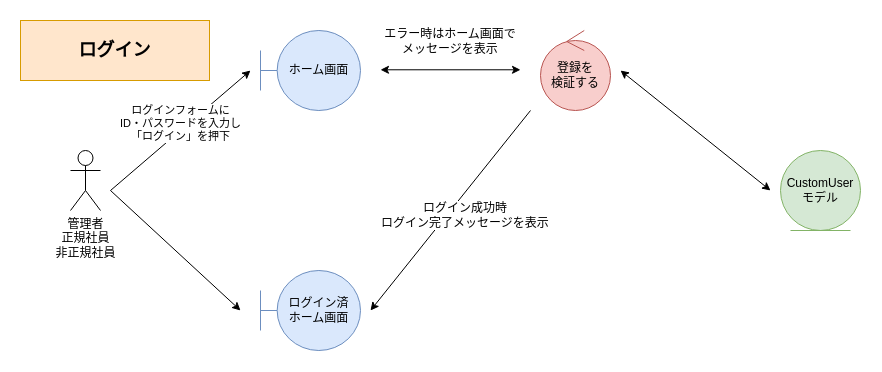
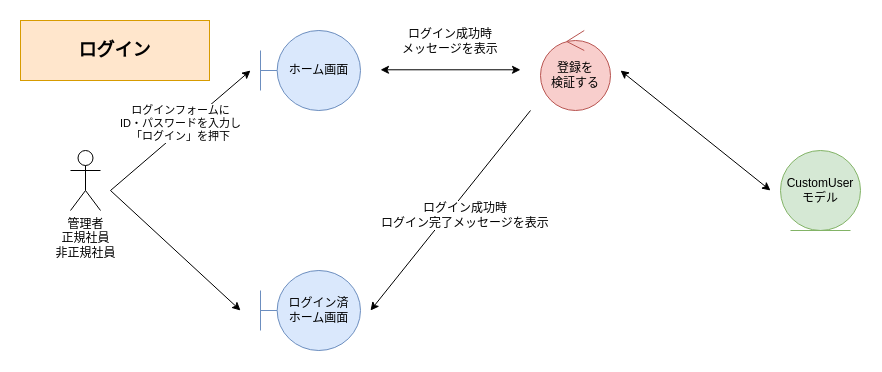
(451, 42) -> (451, 42)
